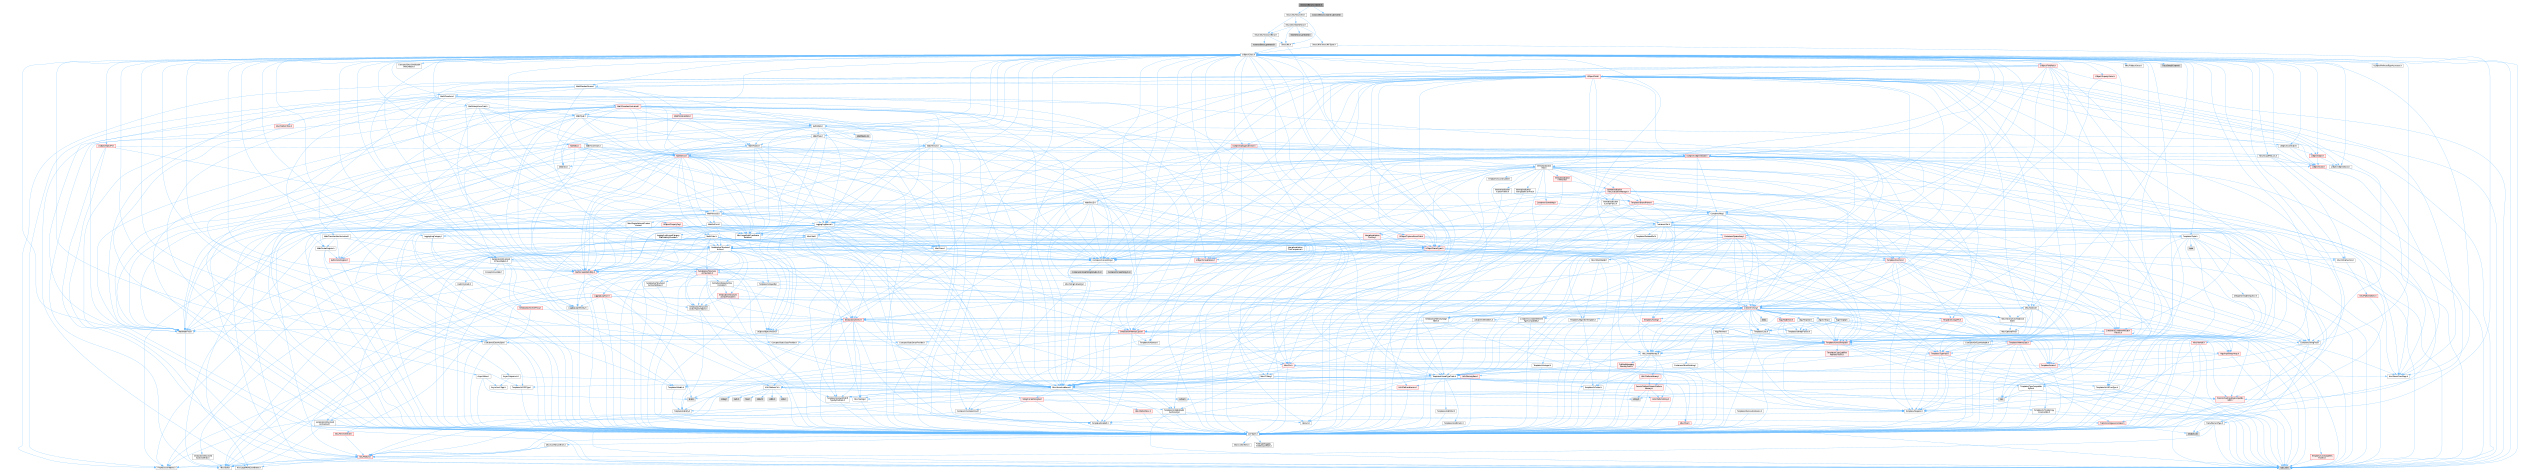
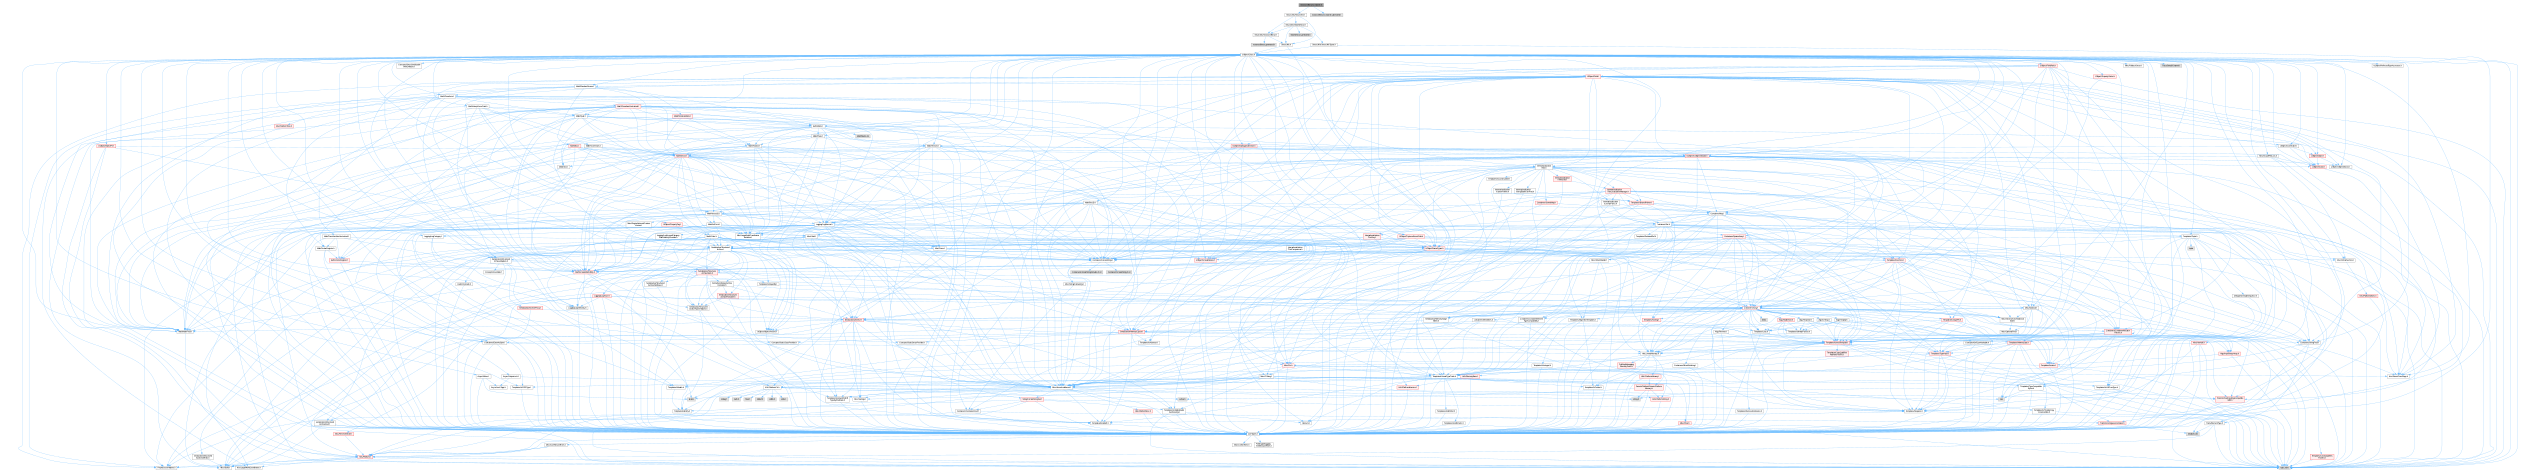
(2034, 348) -> (1756, 356)
